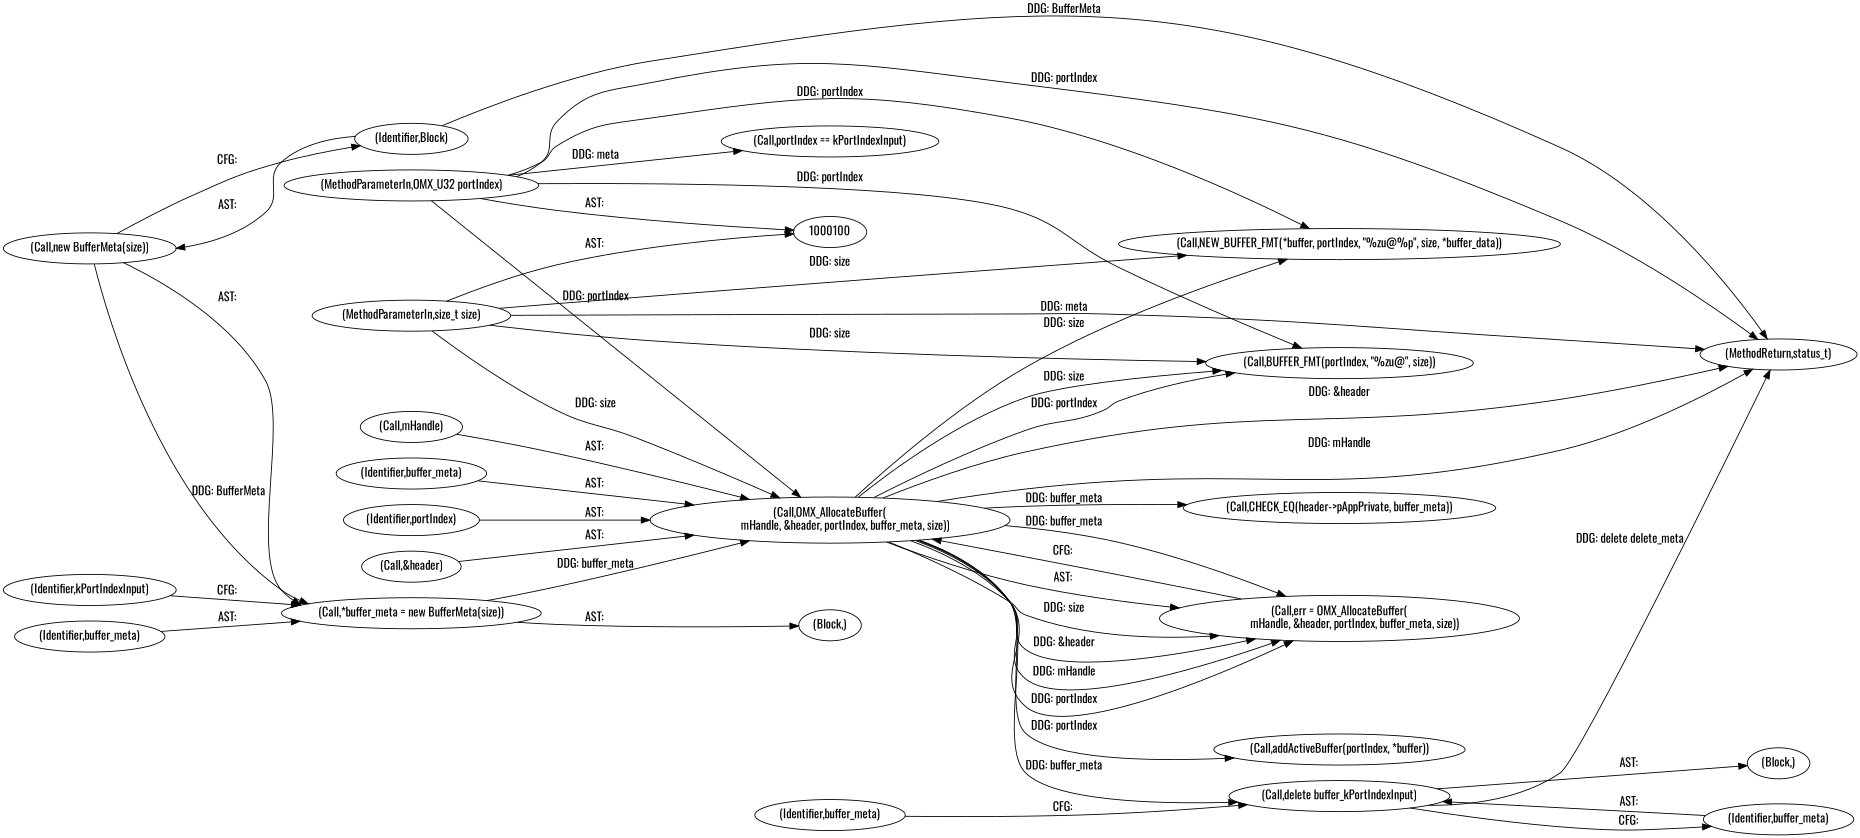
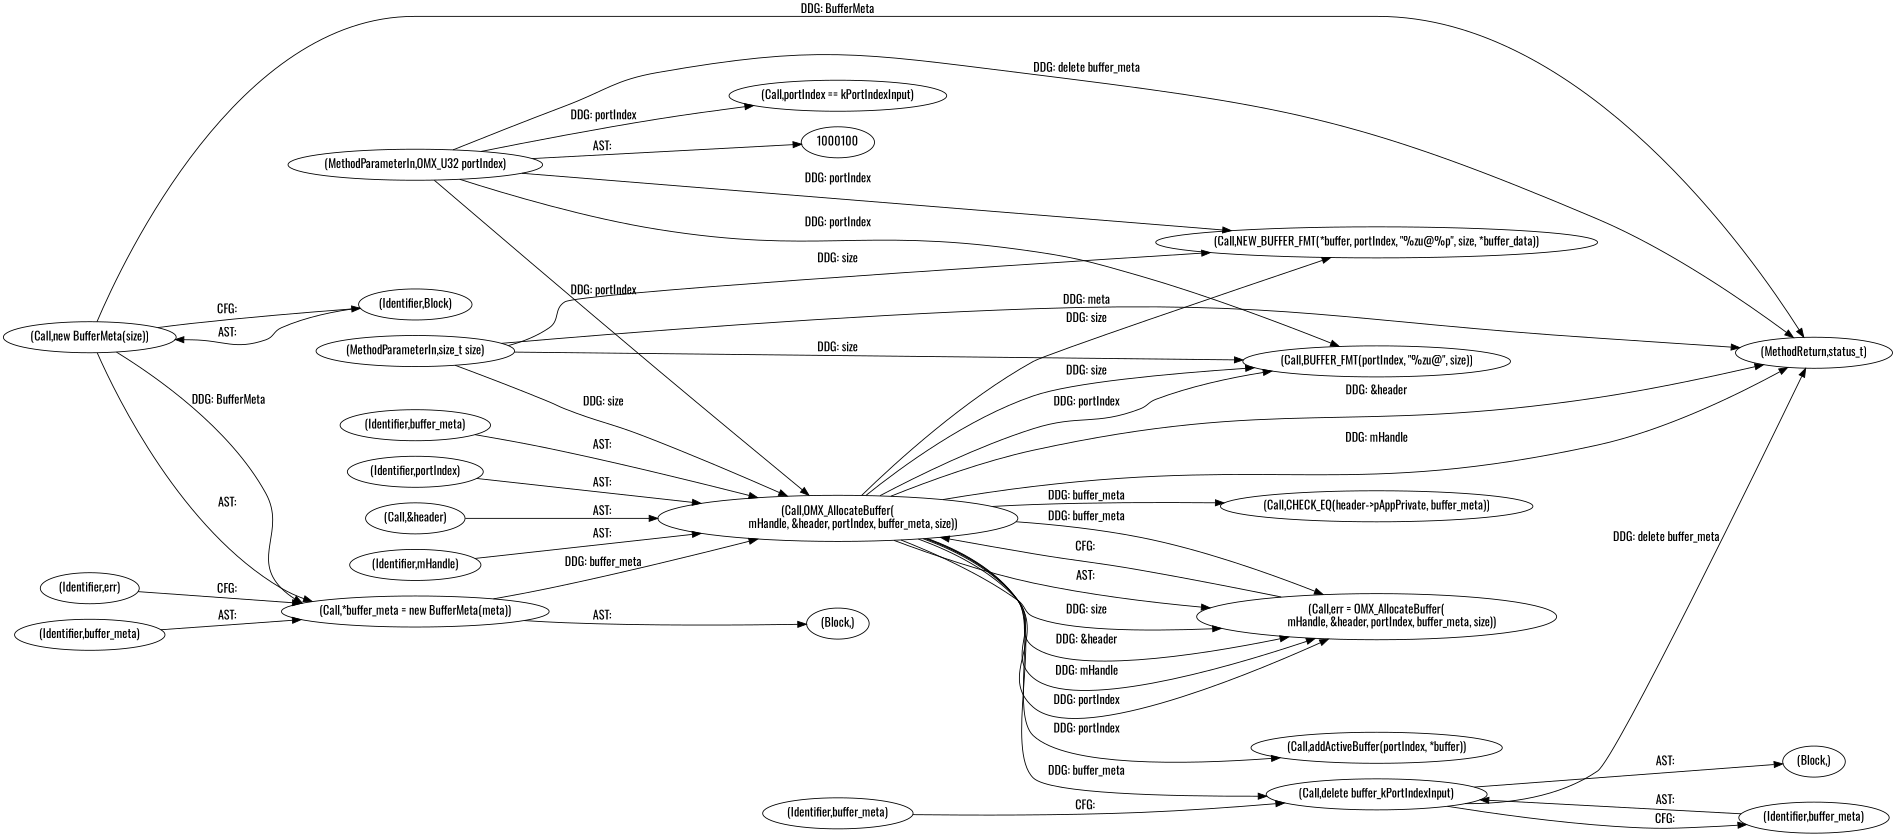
(1143, 21) -> (937, 16)
(1064, 79) -> (1087, 69)
(596, 156) -> (604, 116)
(613, 254) -> none
(411, 427) -> (415, 565)
(1630, 539) -> (1667, 538)
(90, 590) -> (90, 588)
(411, 613) -> (415, 612)
